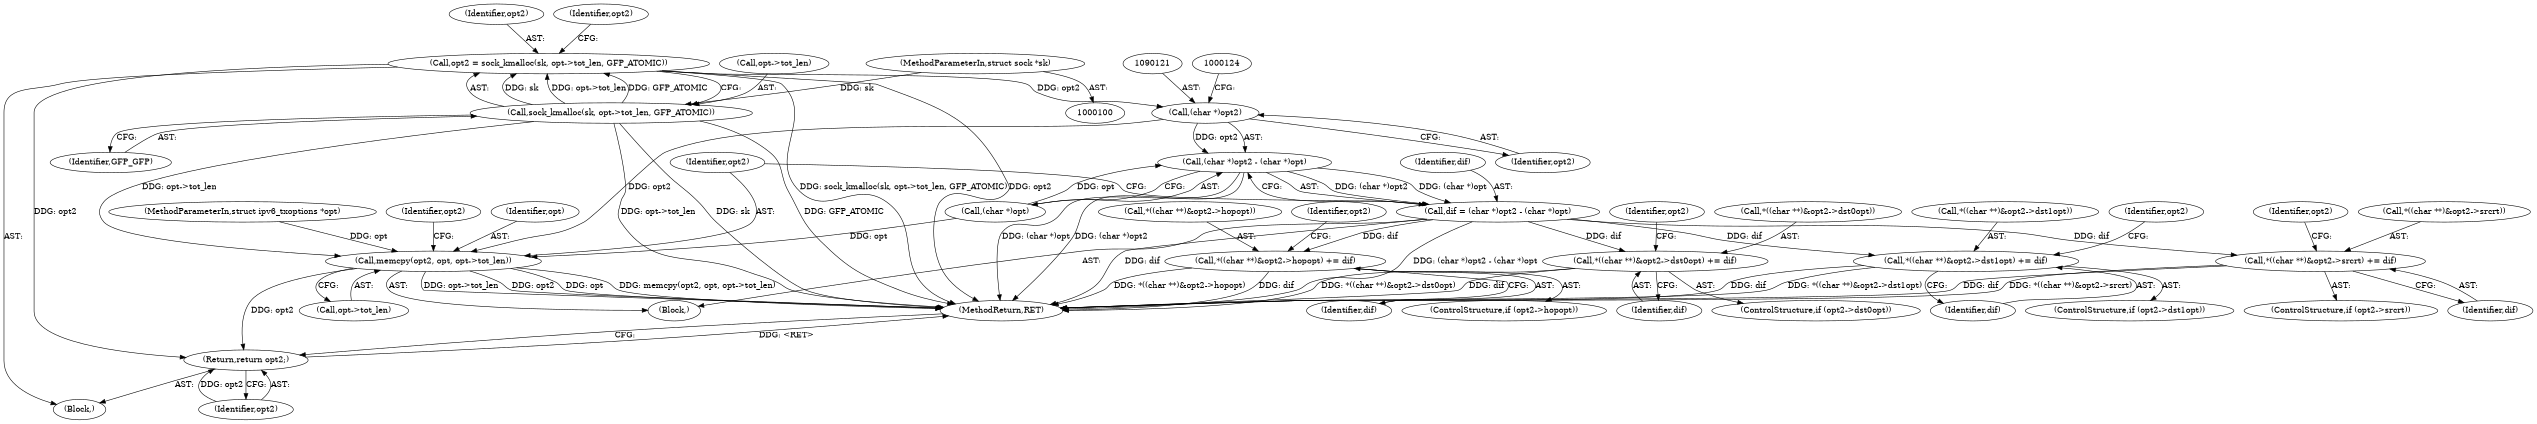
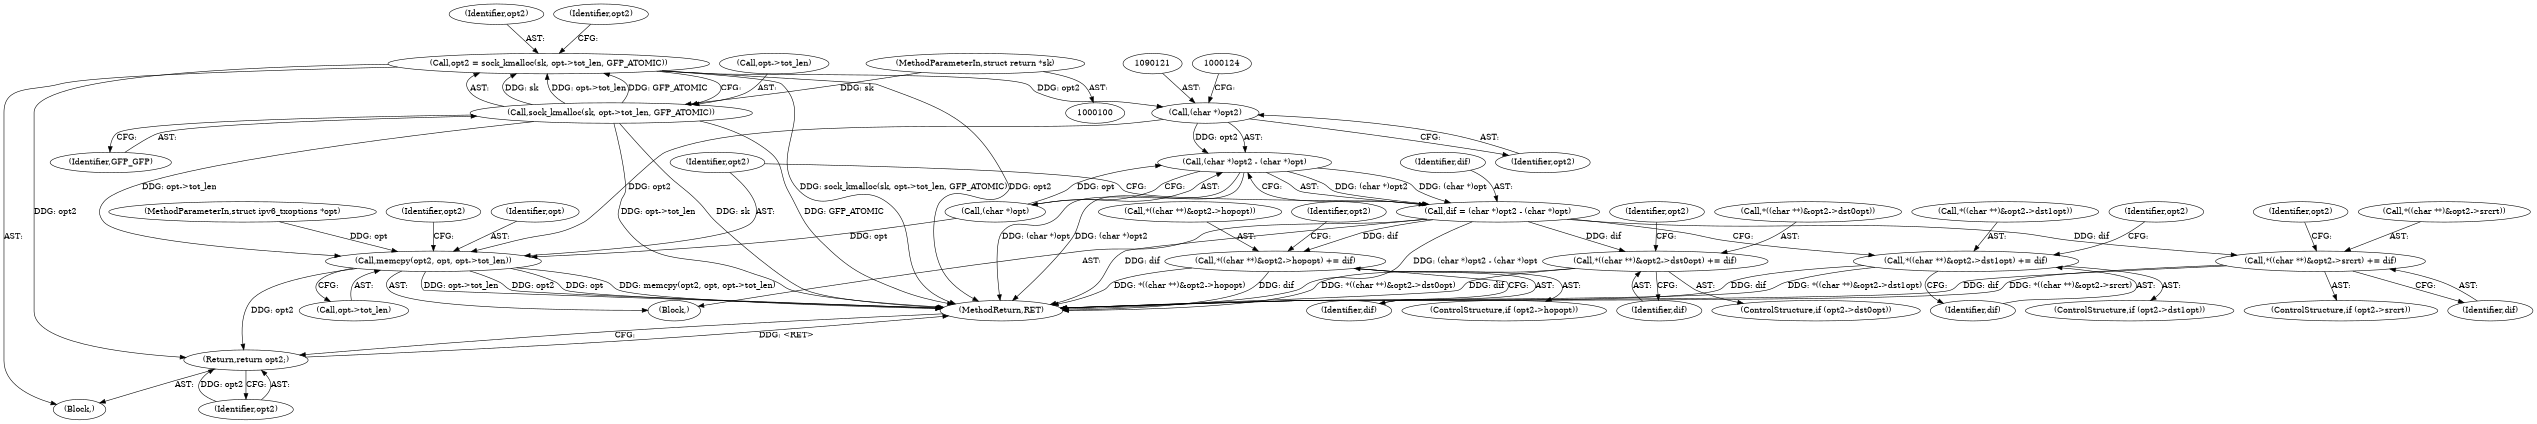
(975, 64) -> (975, 64)
(1744, 237) -> (1744, 237)
